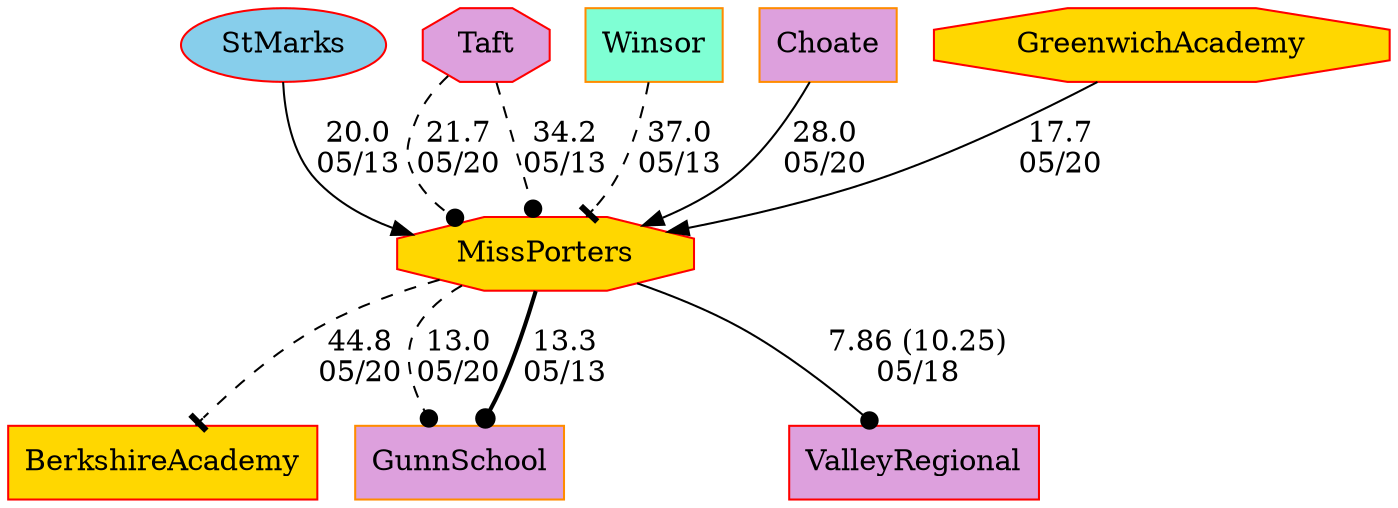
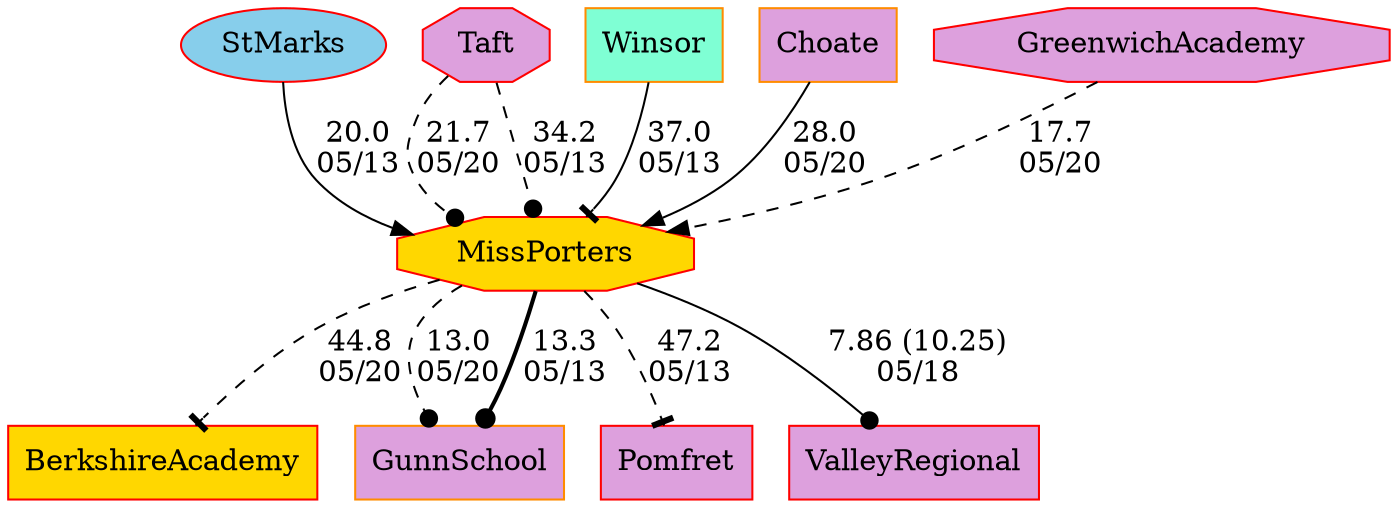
(1162, 45) -> (1162, 45)
(630, 149) -> (630, 149)
(899, 172) -> (899, 172)
none -> (677, 463)
